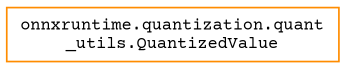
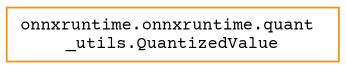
(173, 35) -> (173, 35)
